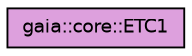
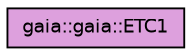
(96, 28) -> (96, 28)
